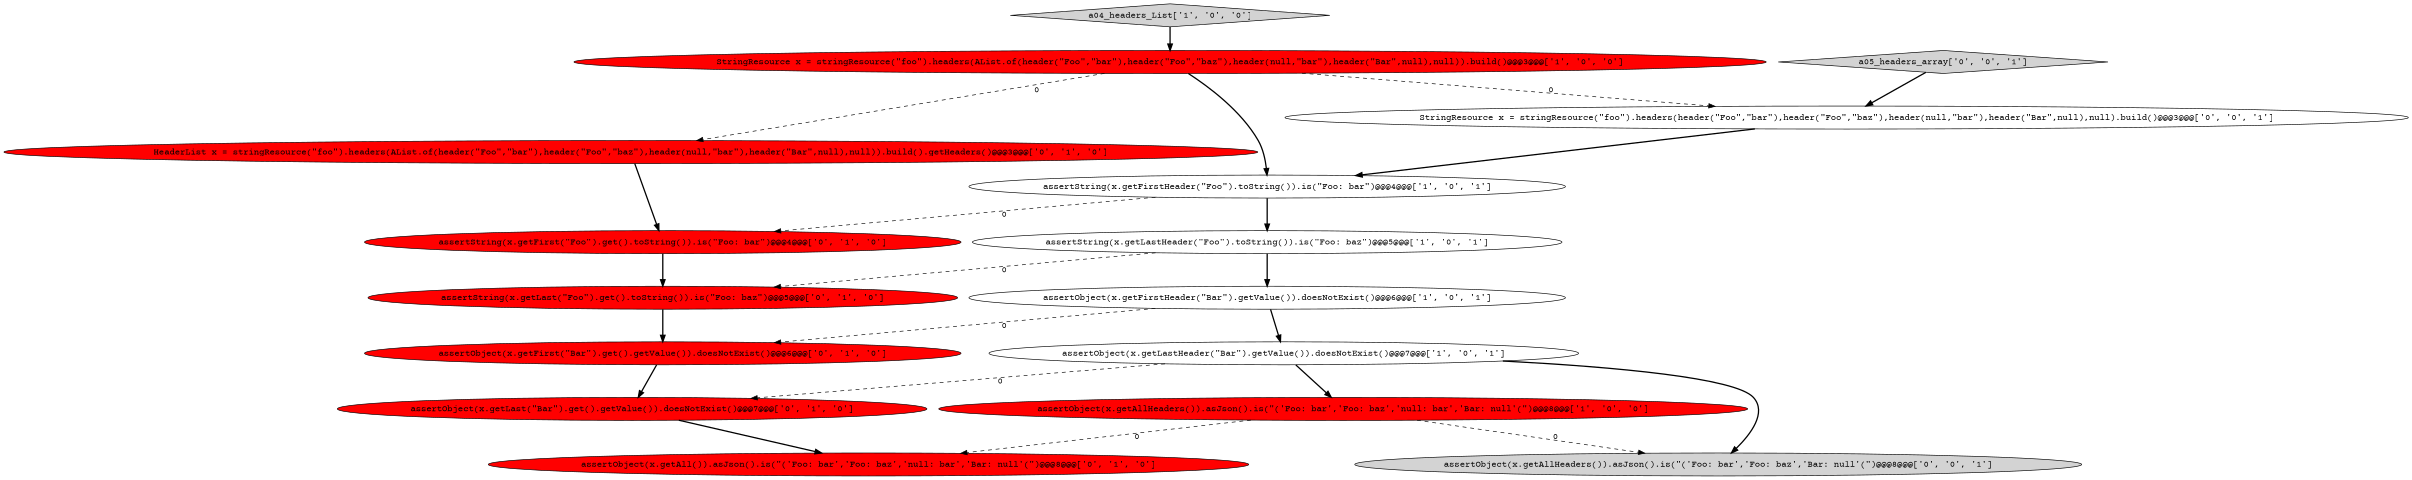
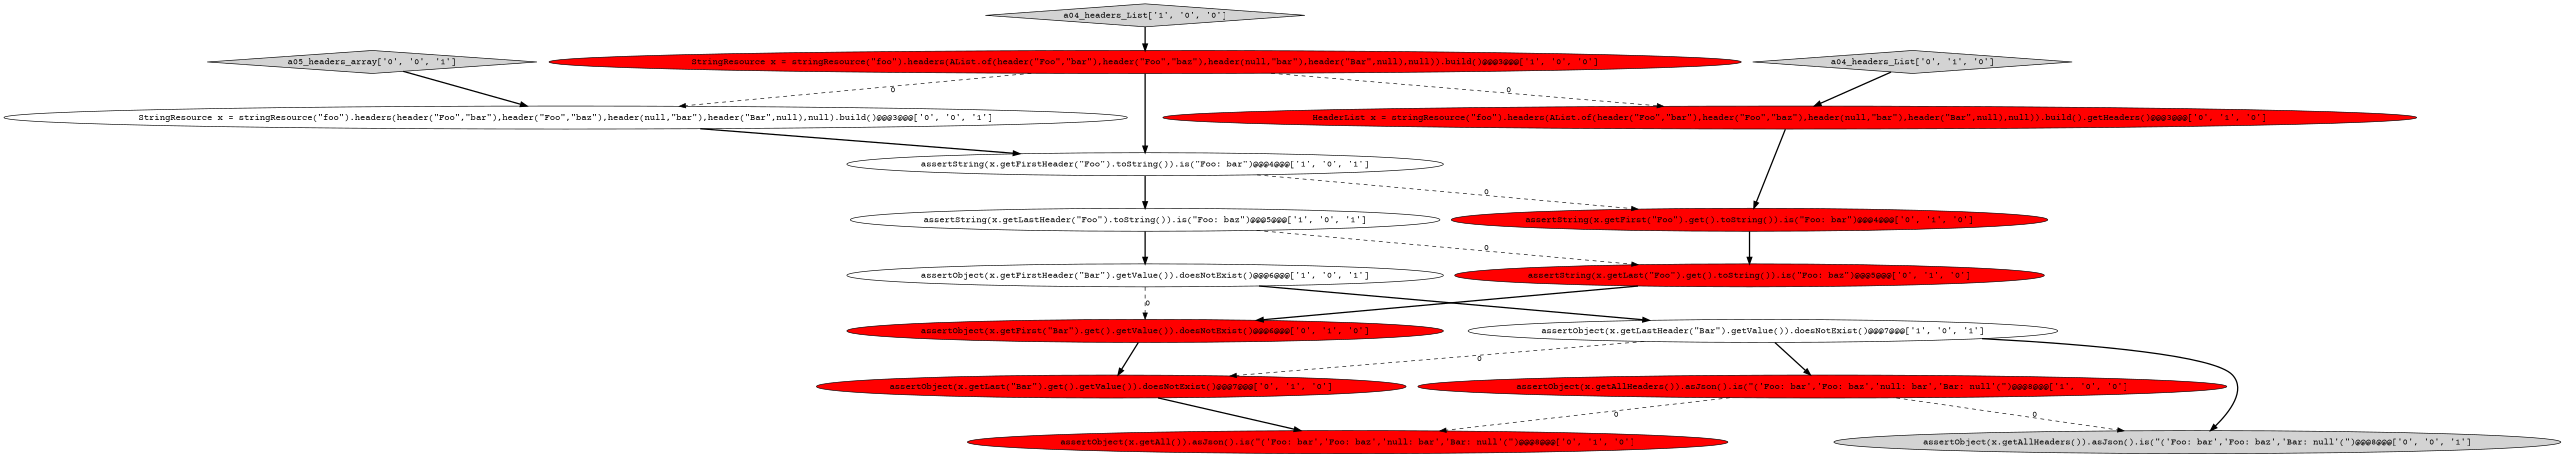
none -> (1912, 62)
